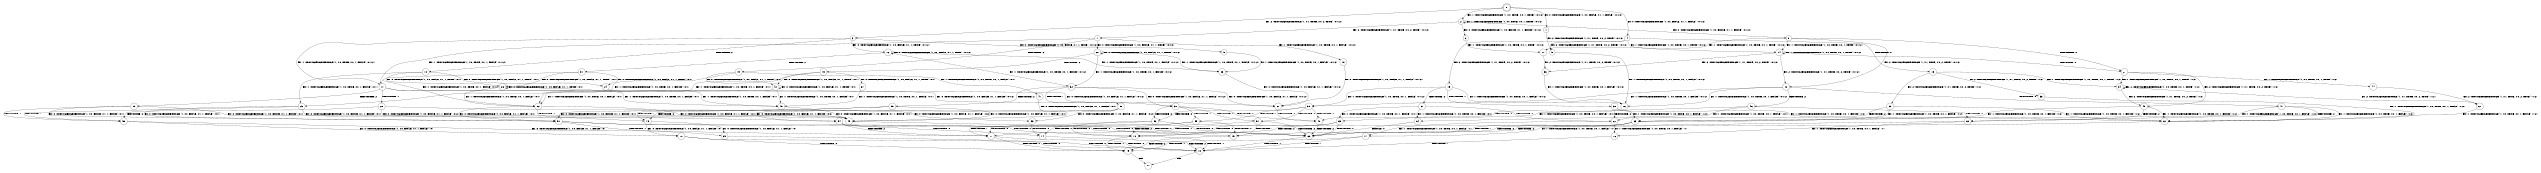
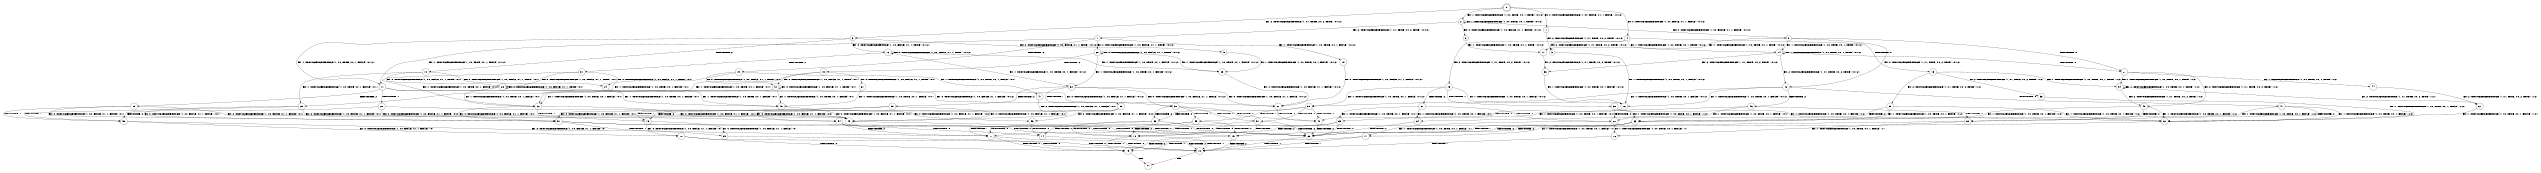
(1378, 129) -> (1378, 129)
none -> (1224, 147)
